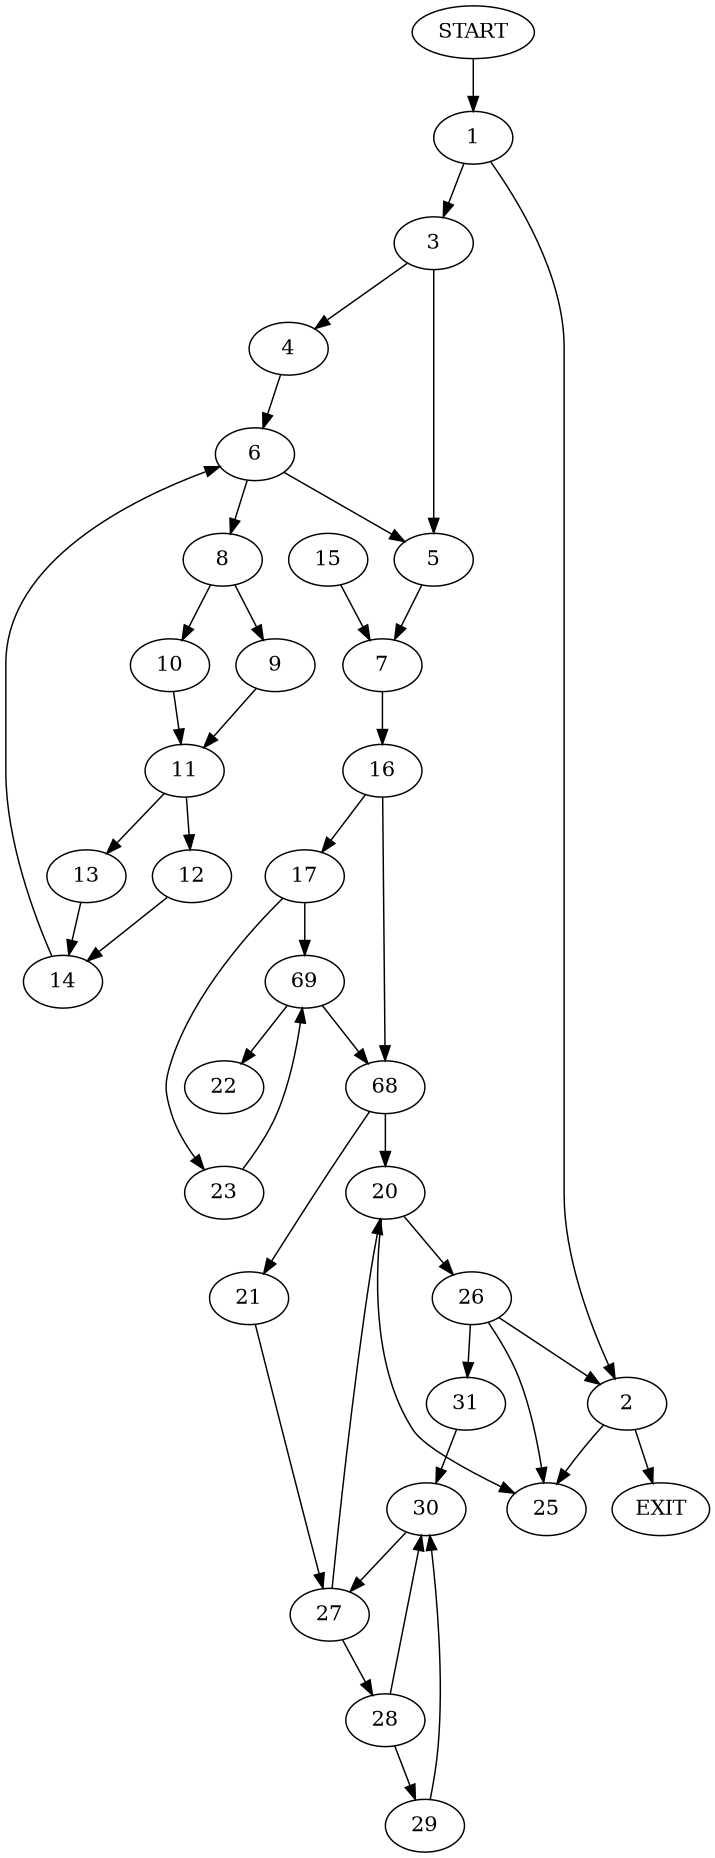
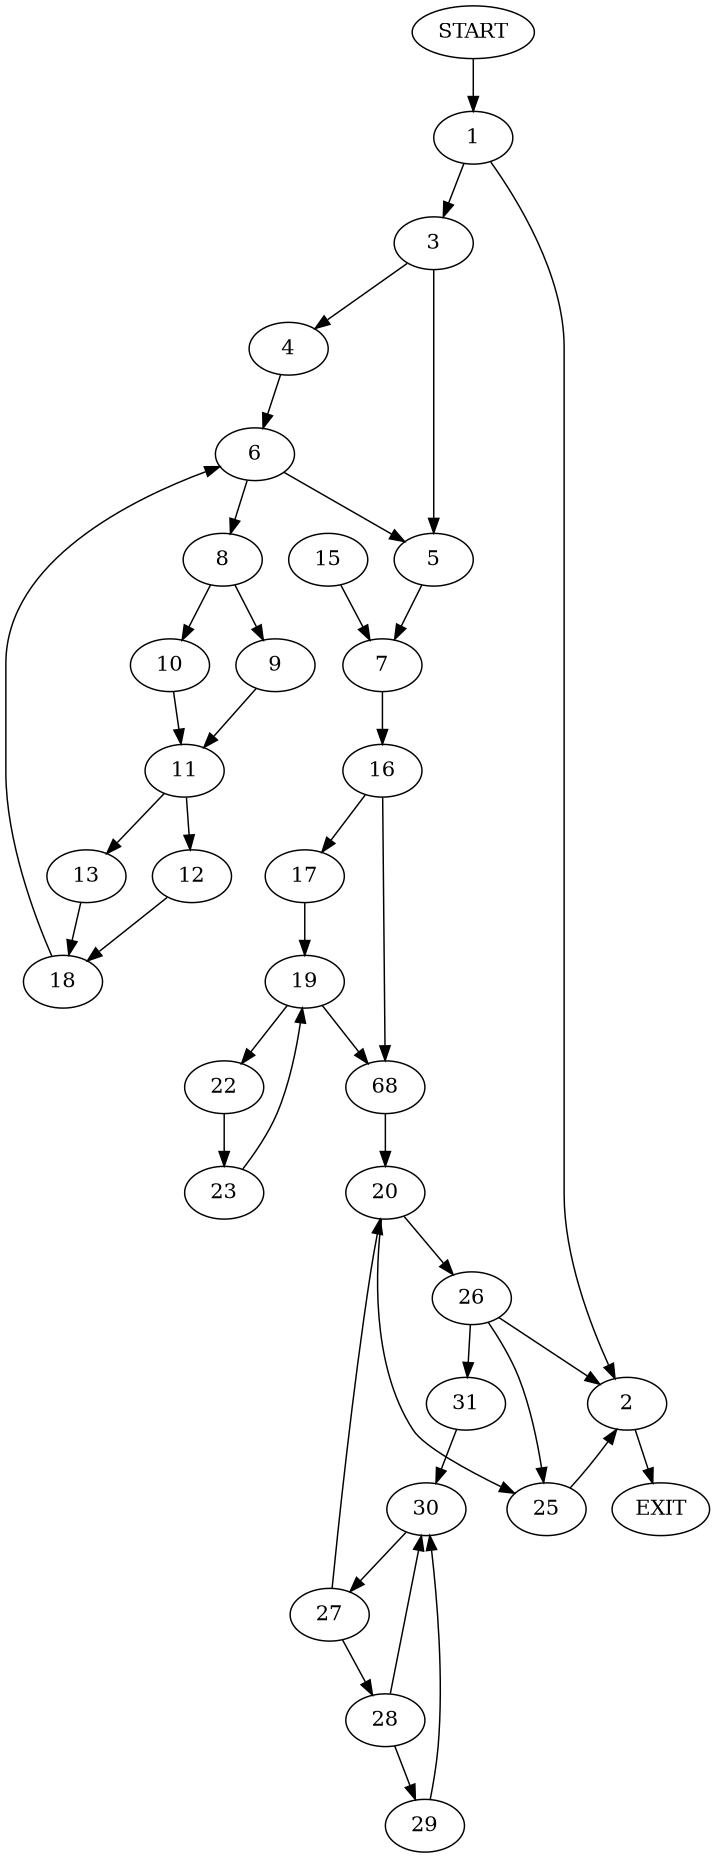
(63, 982) -> (63, 982)
(305, 982) -> (305, 982)
(191, 1017) -> (224, 1133)
(249, 1298) -> none
(584, 1448) -> (590, 1465)
